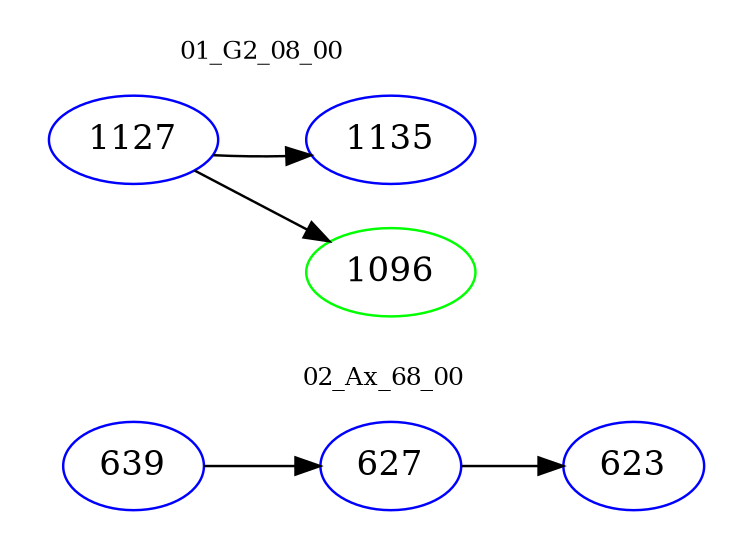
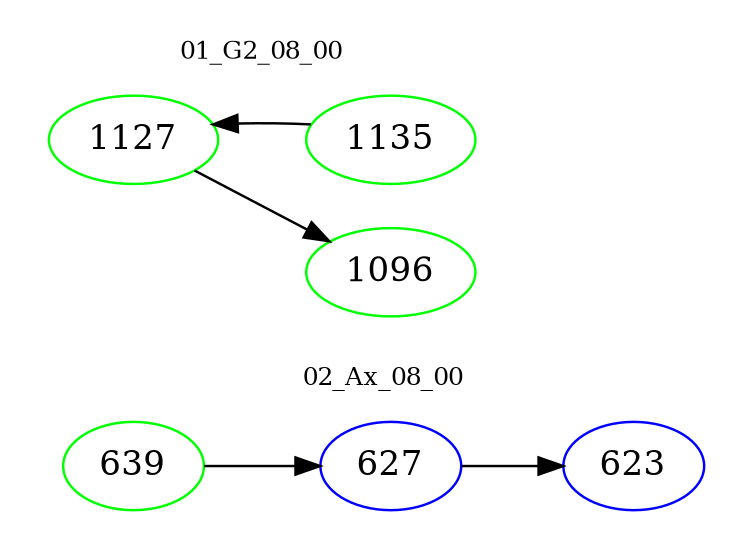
(134, 140) -> (134, 140)
(391, 140) -> (391, 140)
(250, 156) -> (274, 123)
(384, 379) -> (384, 379)
(134, 466) -> (134, 466)
